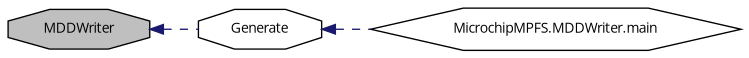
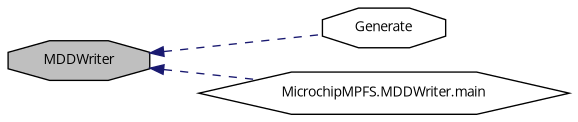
(353, 29) -> (211, 75)
